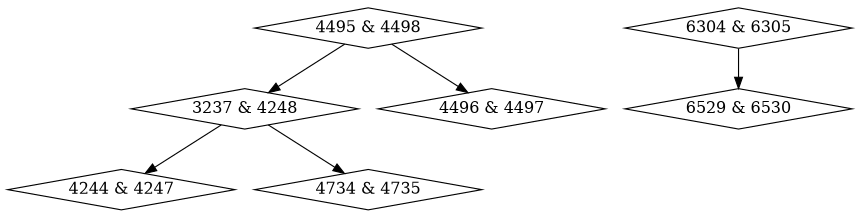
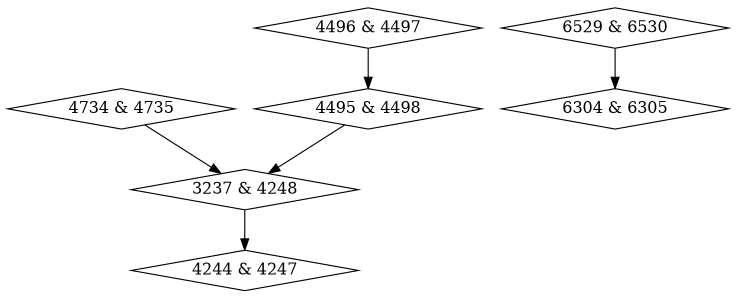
(739, 63) -> (615, 63)
(425, 65) -> (368, 63)
(302, 146) -> (178, 146)
